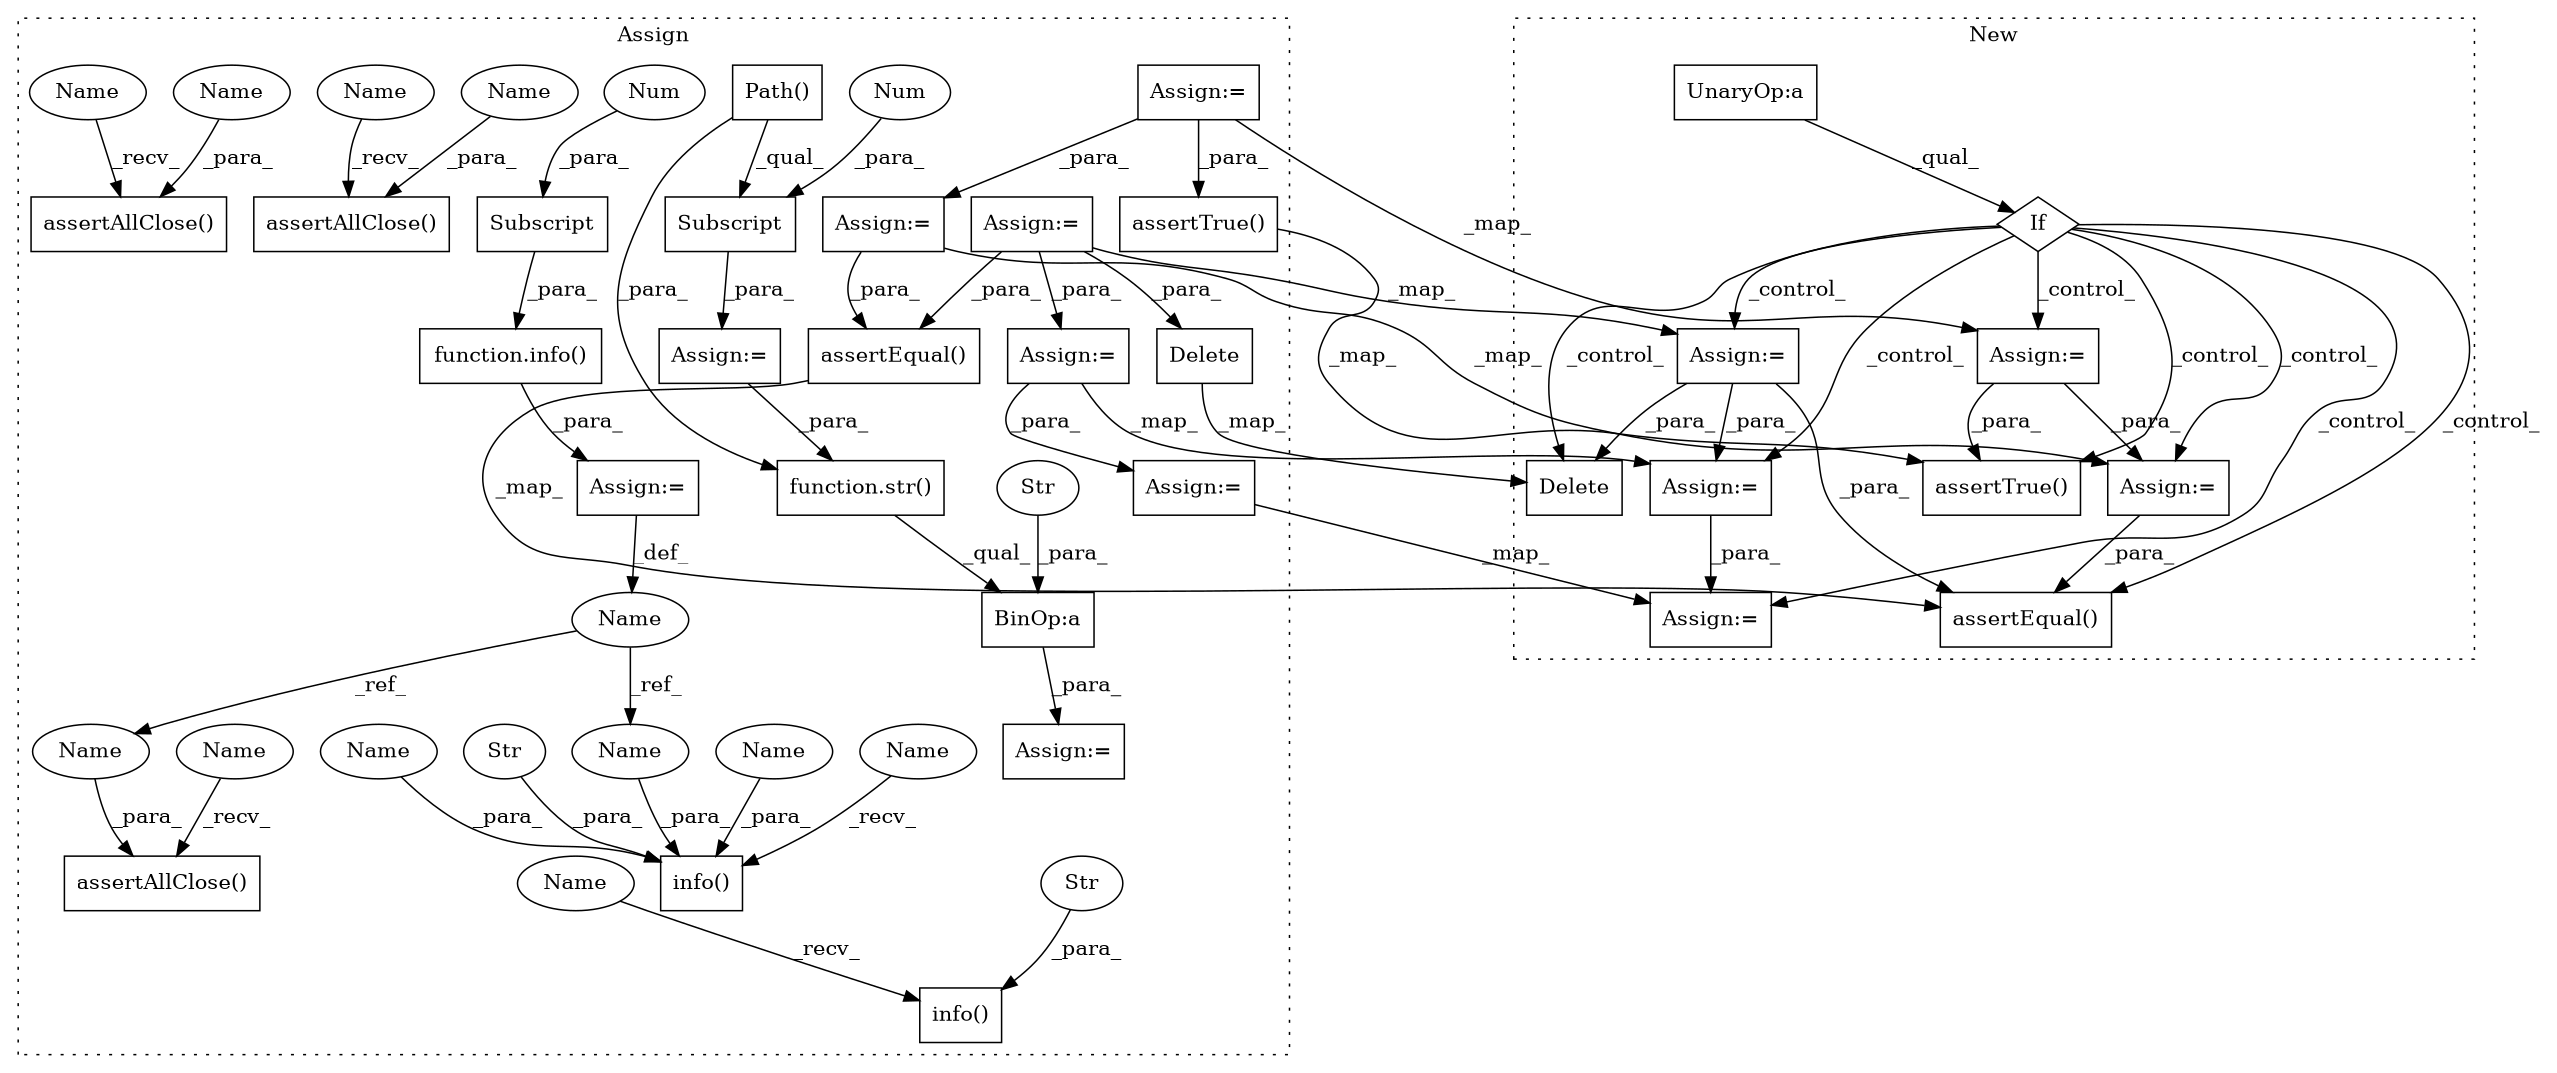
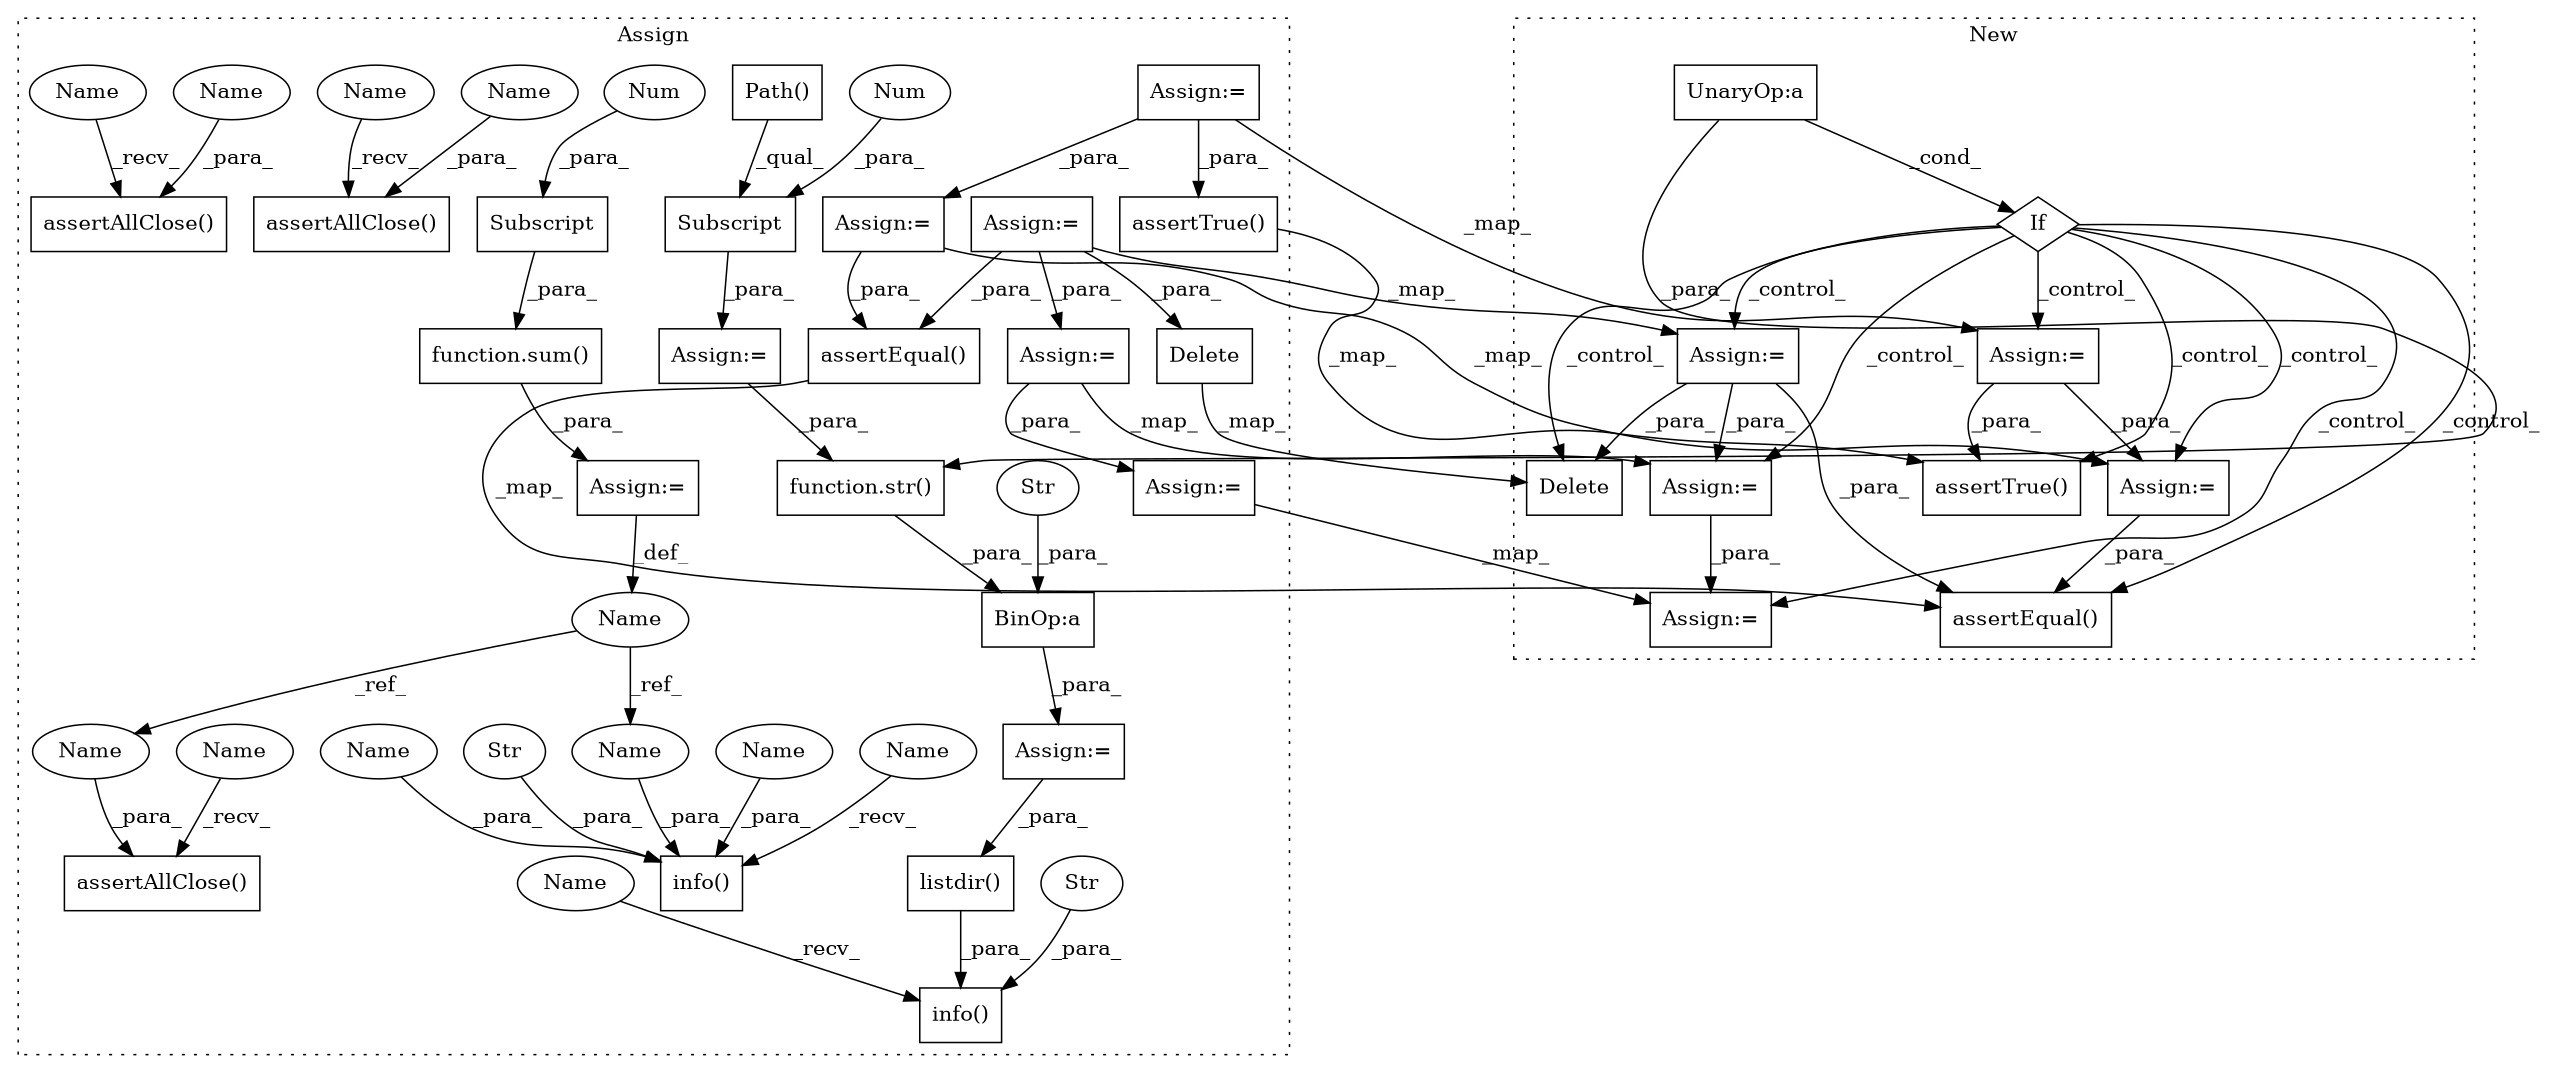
(1946, 158) -> (1946, 158)
(618, 305) -> (2276, 448)
(511, 356) -> (511, 356)
(997, 554) -> (997, 554)
none -> (961, 883)
